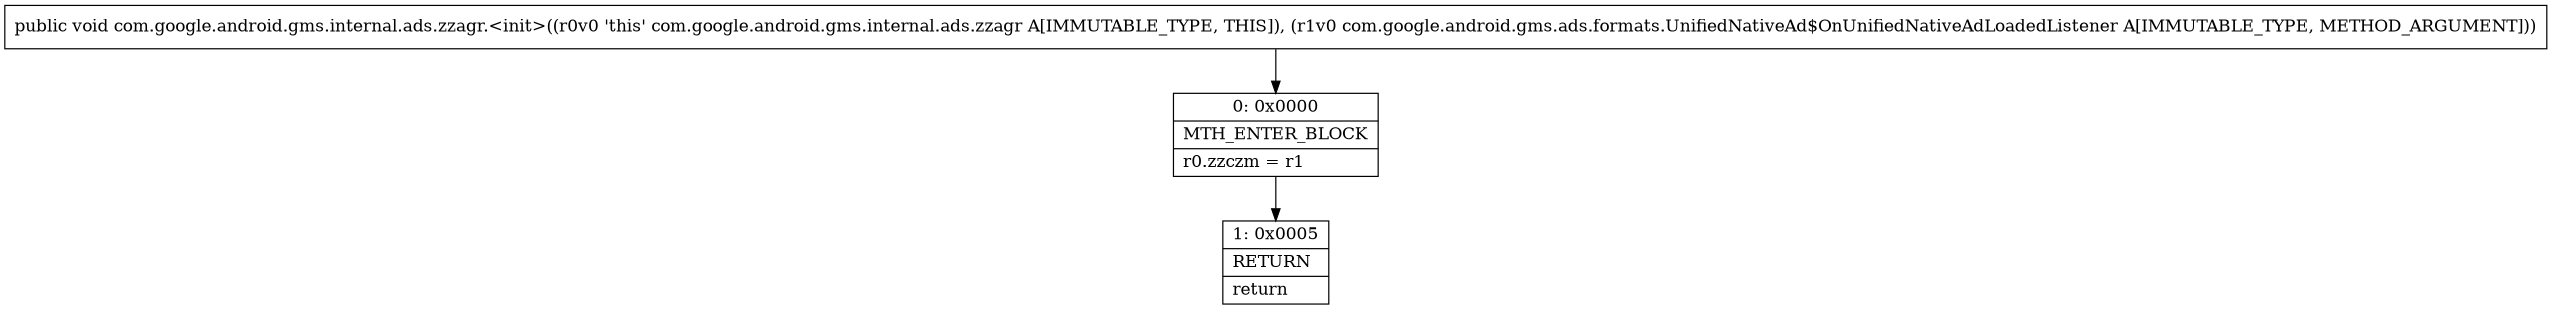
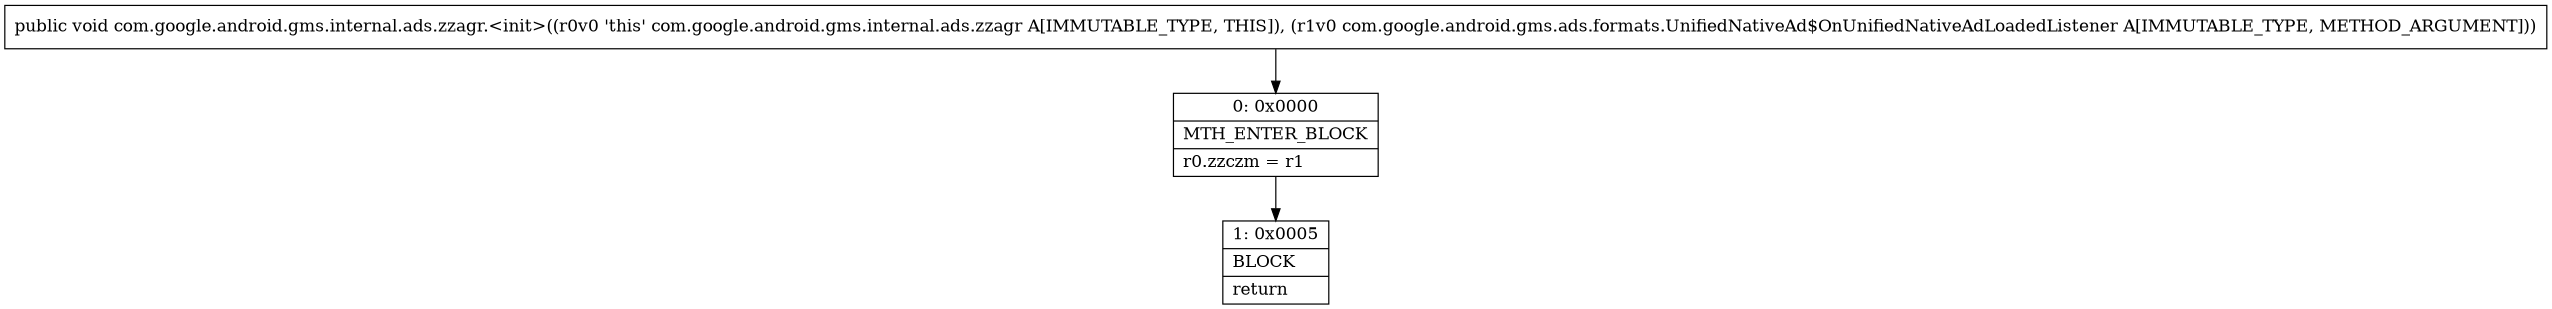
(1272, 262) -> (1264, 262)
